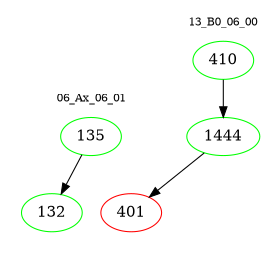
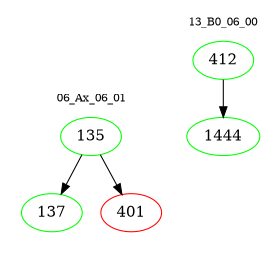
(223, 60) -> (223, 60)
(181, 172) -> (109, 170)
(52, 213) -> (52, 213)
